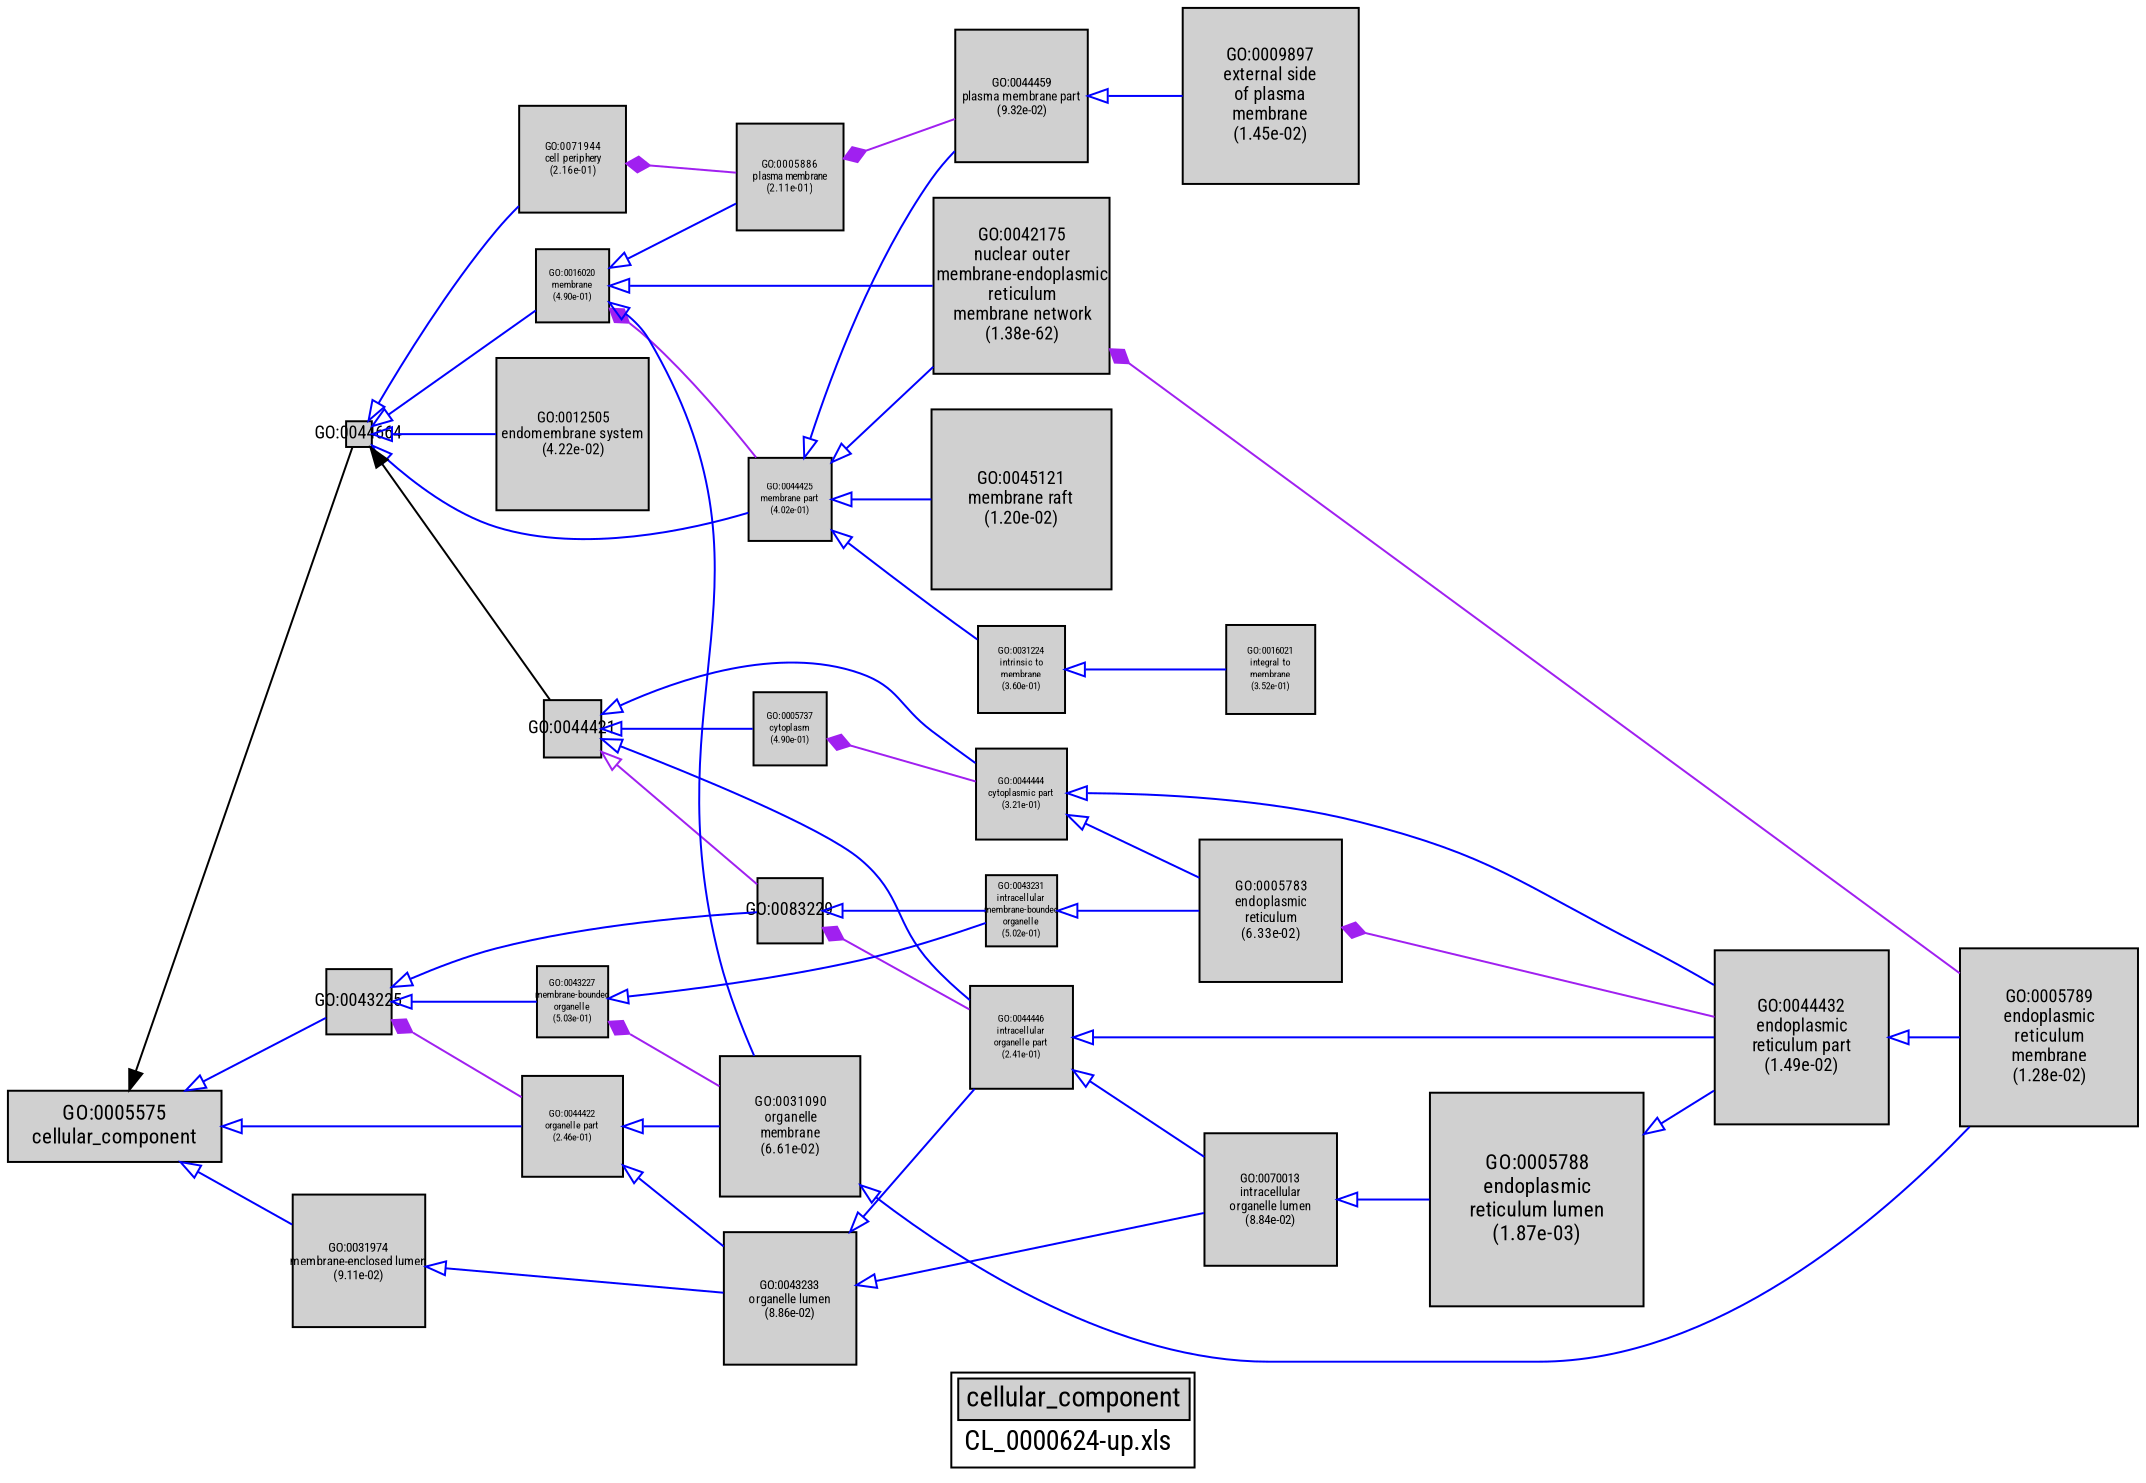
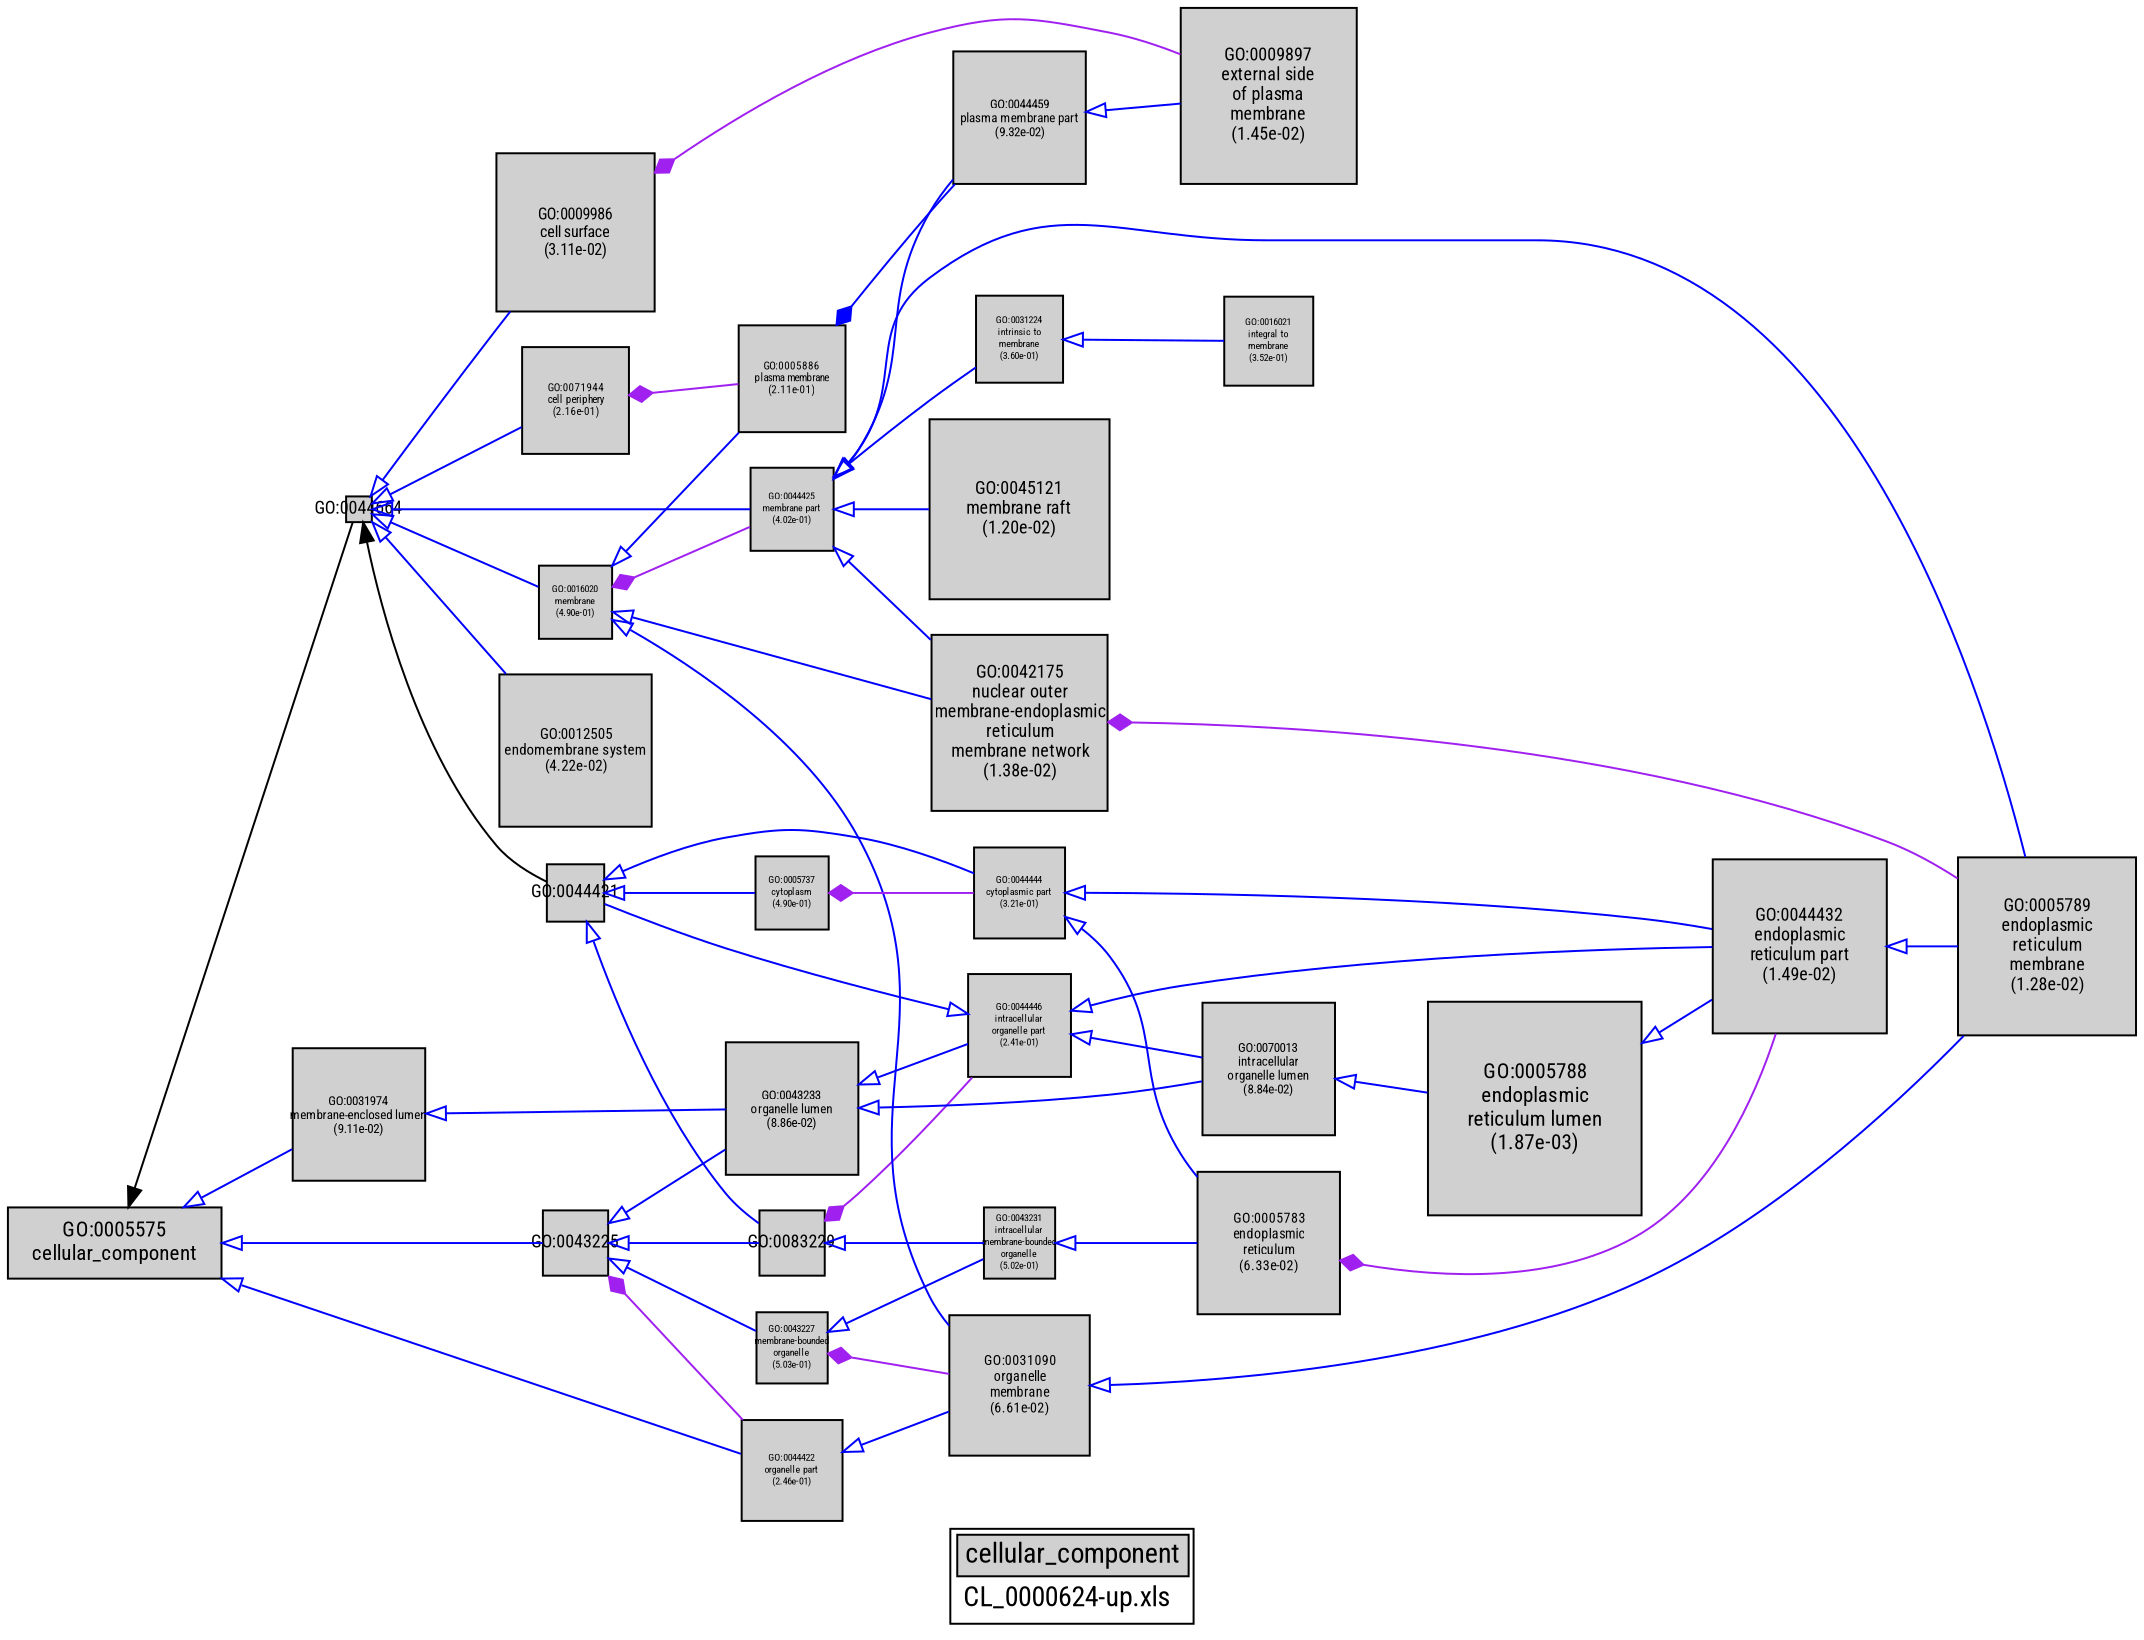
(911, 135) -> (900, 248)
none -> (576, 232)
none -> (1544, 242)
(1023, 334) -> (1021, 771)
(687, 825) -> (660, 1093)
(824, 836) -> (774, 963)
(681, 1212) -> (676, 1181)
